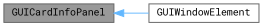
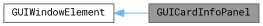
(136, 13) -> (136, 13)
